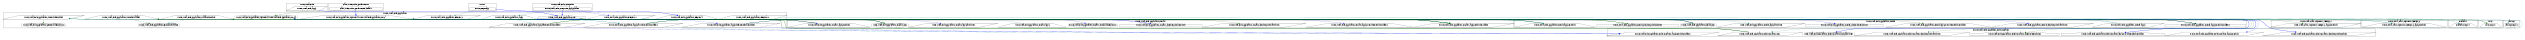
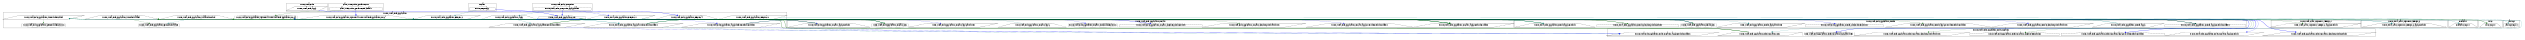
(482, 5) -> (482, 5)
